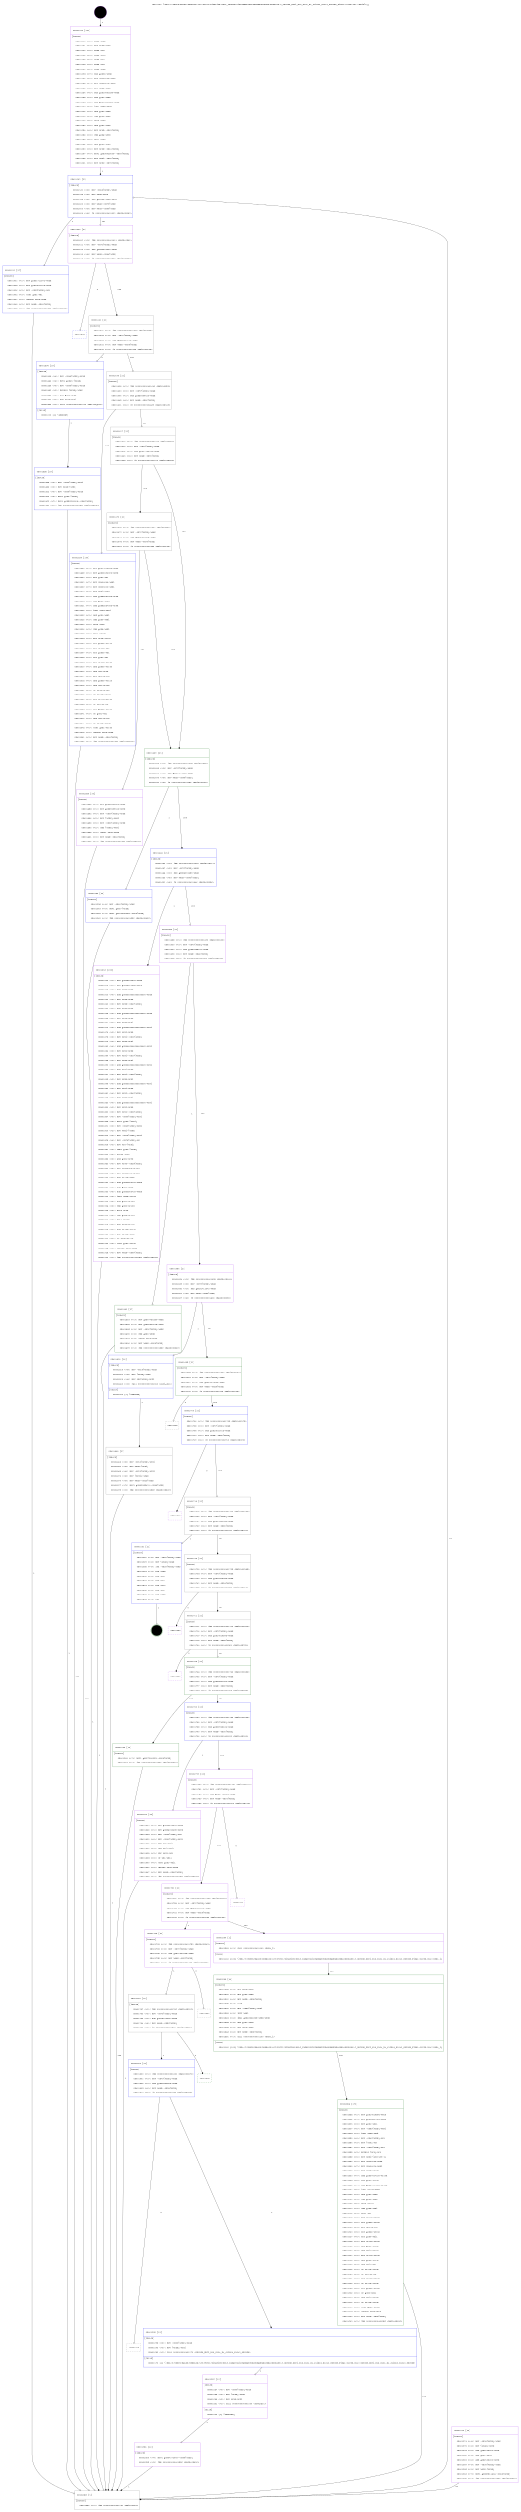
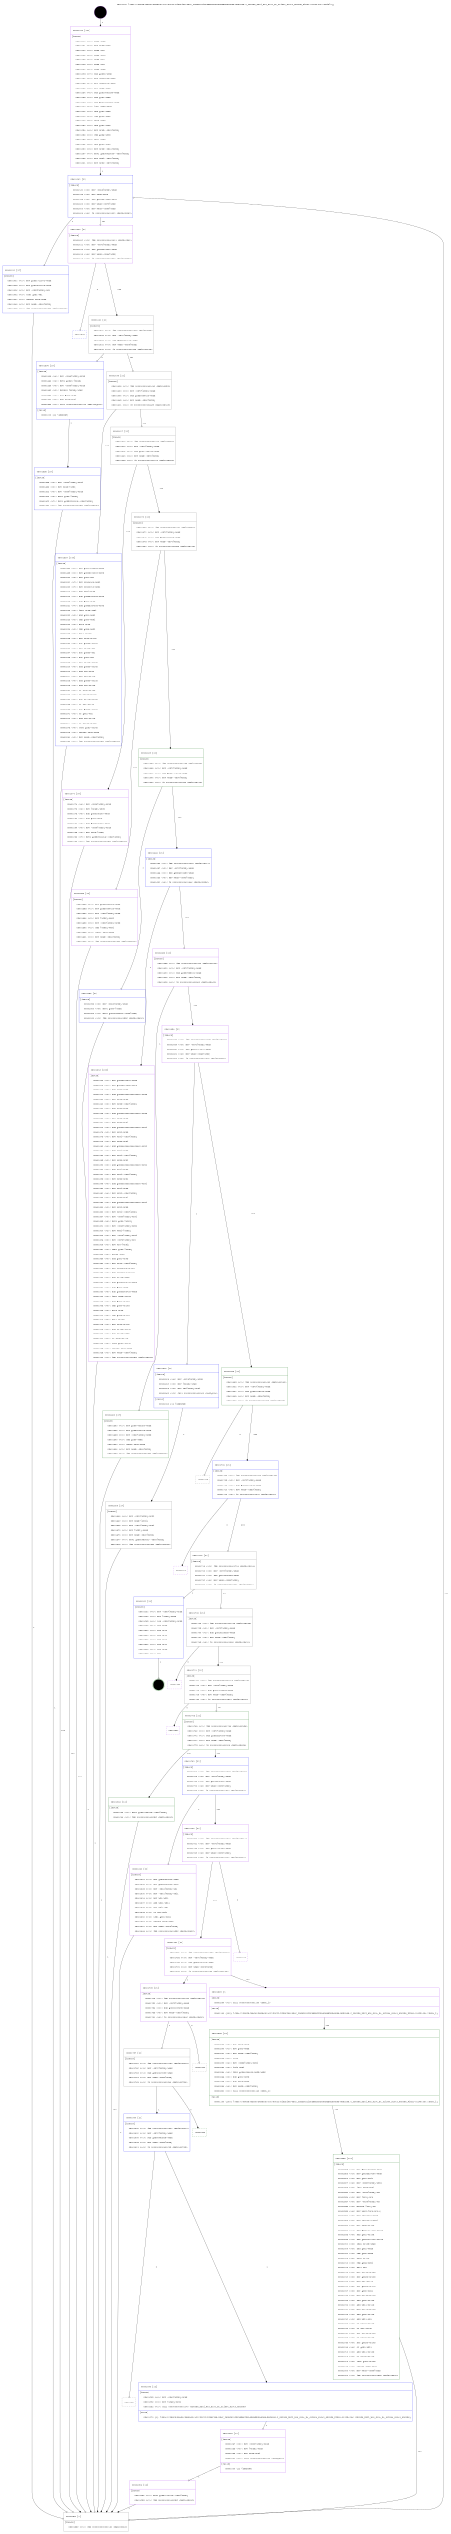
(185, 604) -> (124, 627)
(218, 1544) -> (221, 1598)
